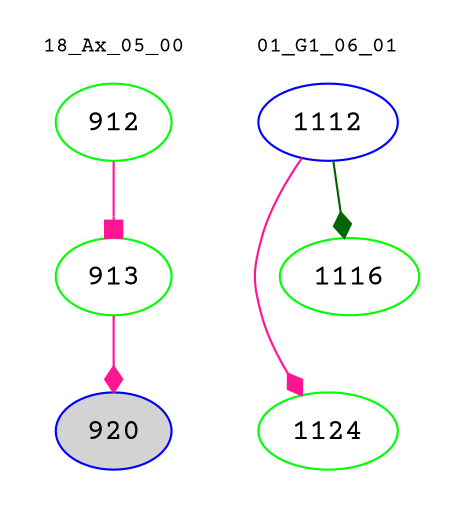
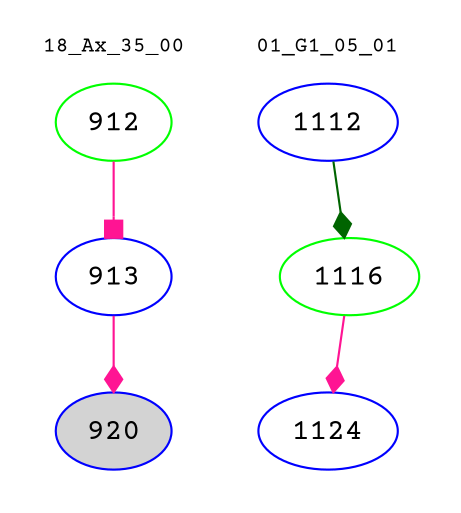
(115, 46) -> (115, 46)
(328, 46) -> (328, 46)
(256, 264) -> (341, 341)
(114, 277) -> (114, 277)
(328, 431) -> (328, 431)
